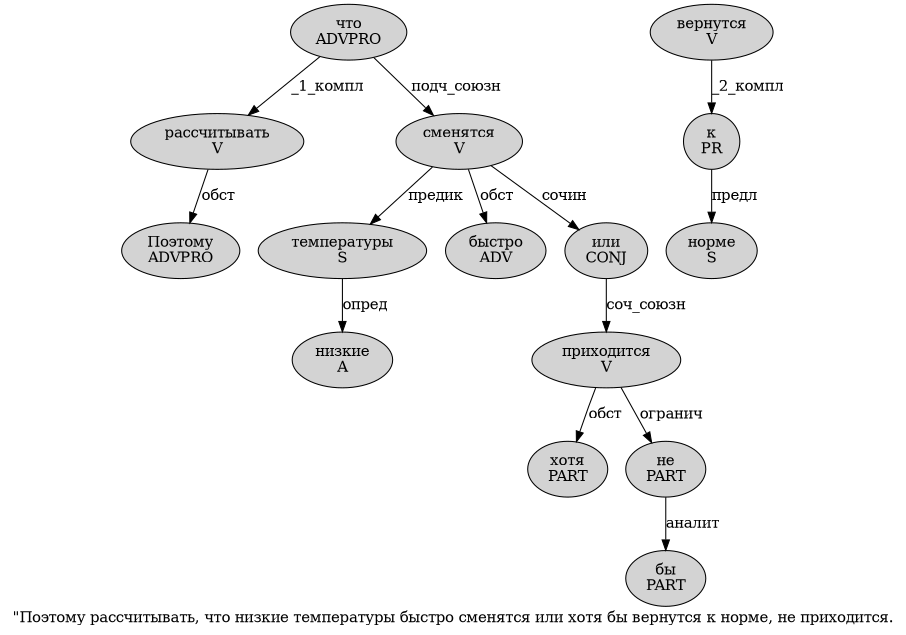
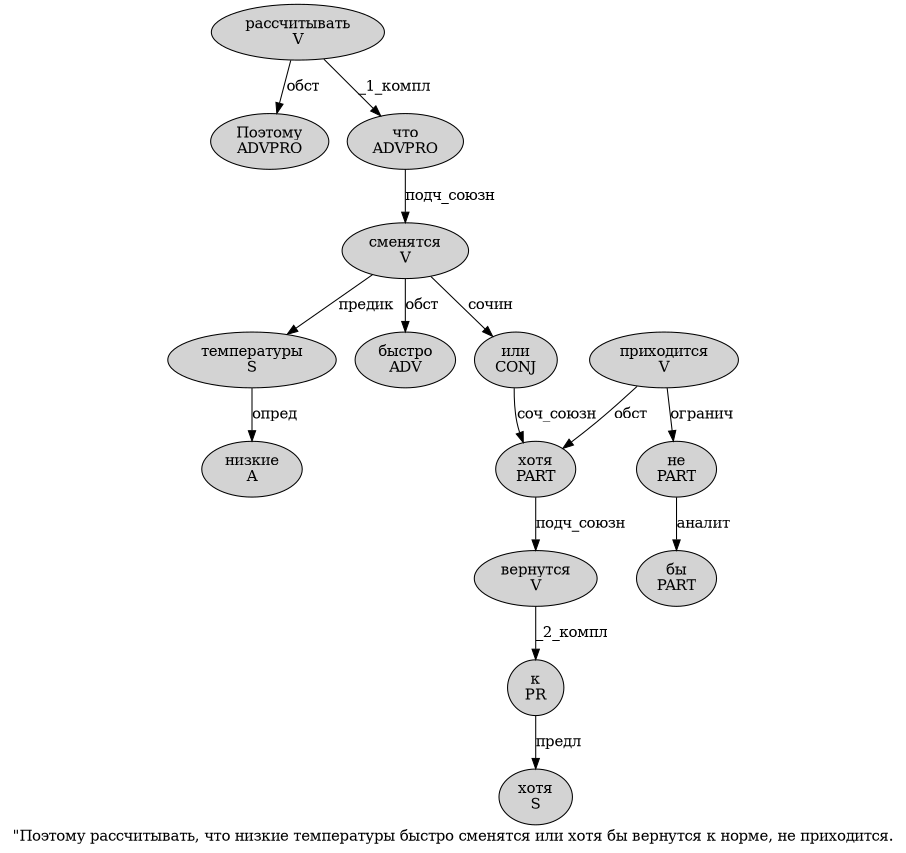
(288, 83) -> (349, 84)
(712, 251) -> (536, 797)
(606, 300) -> (515, 411)
none -> (536, 518)
